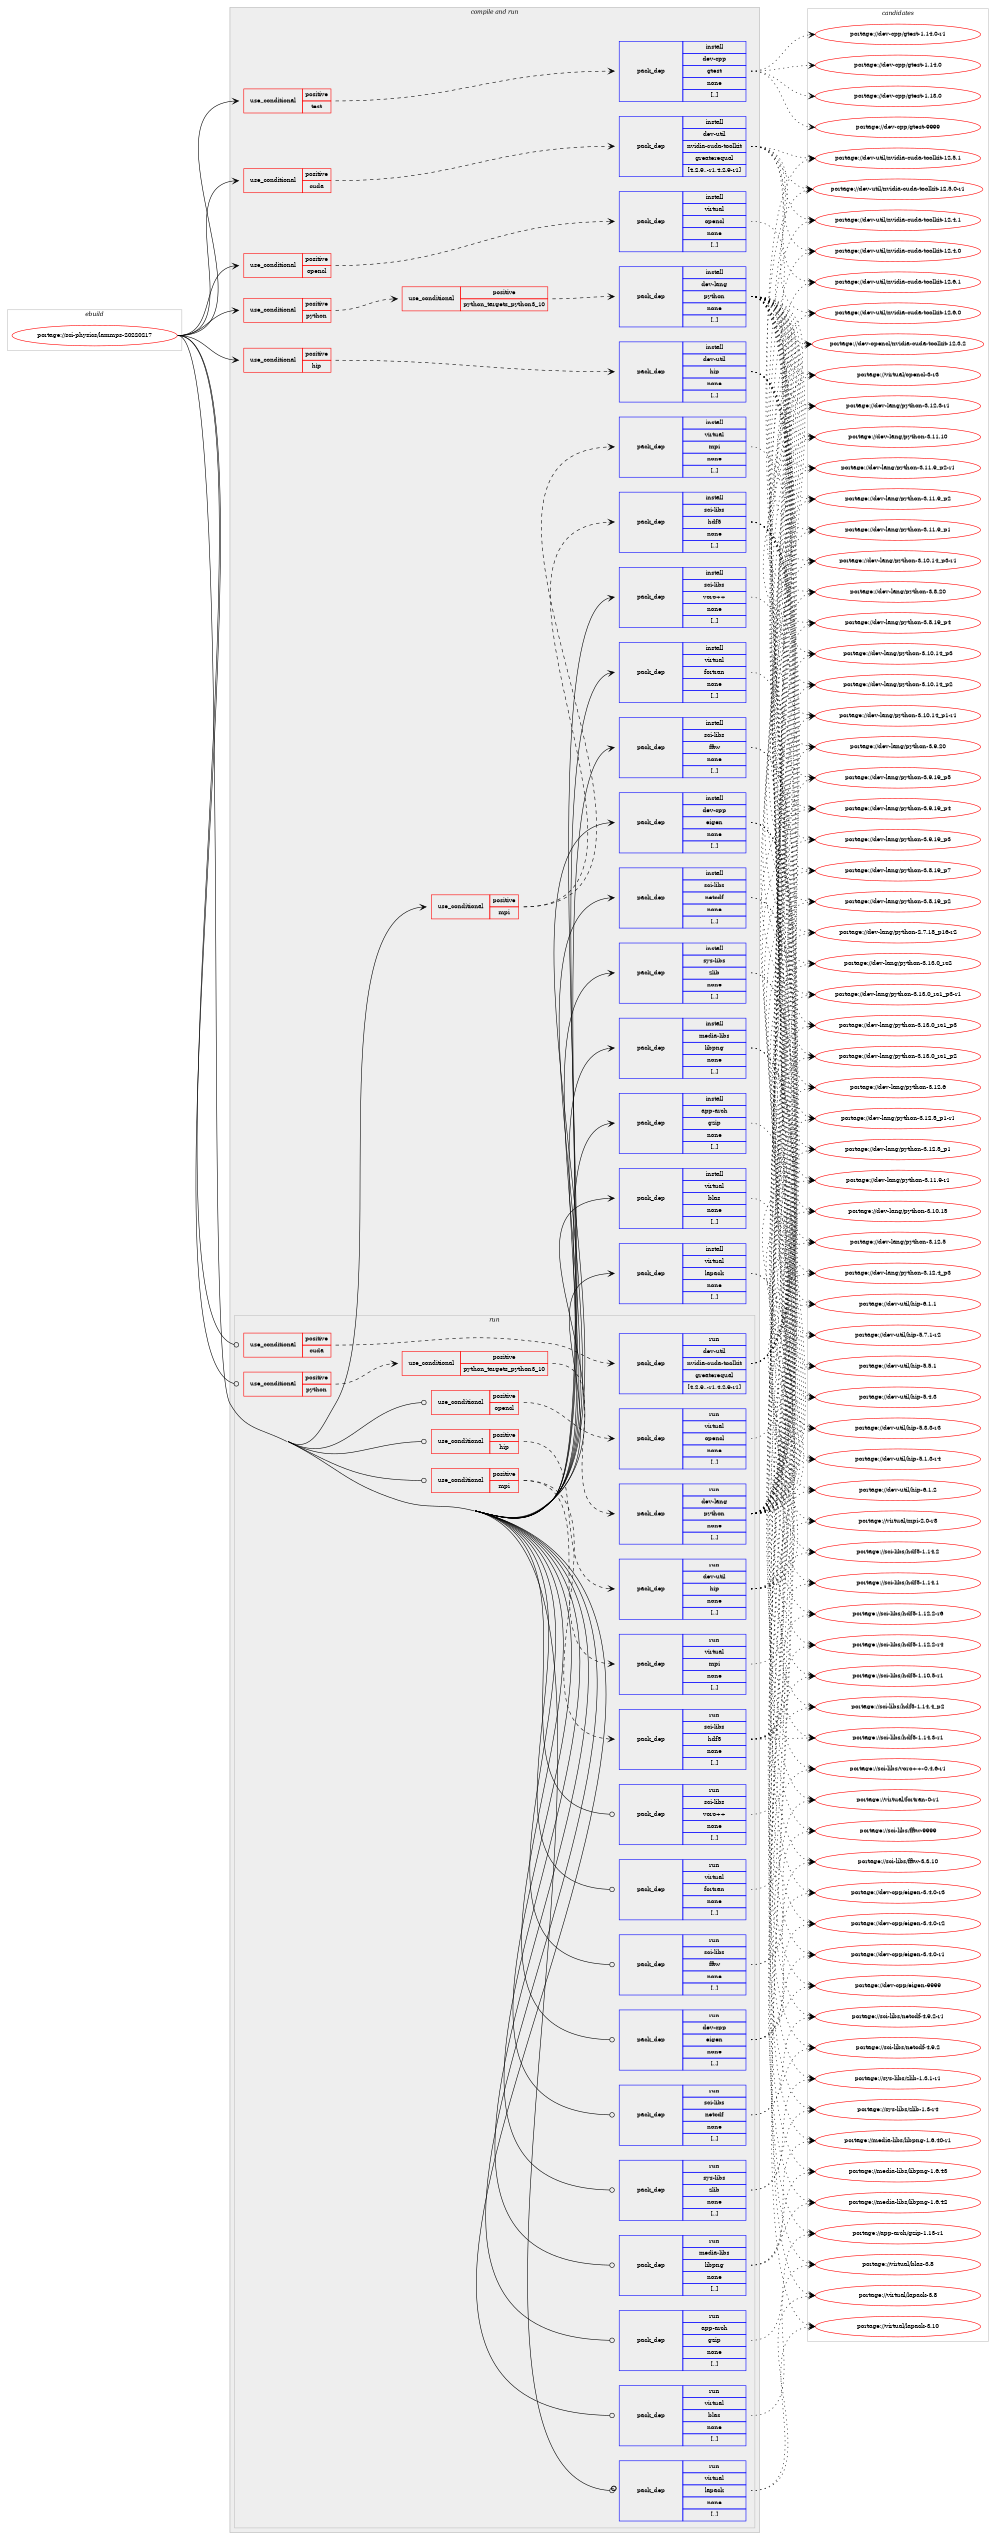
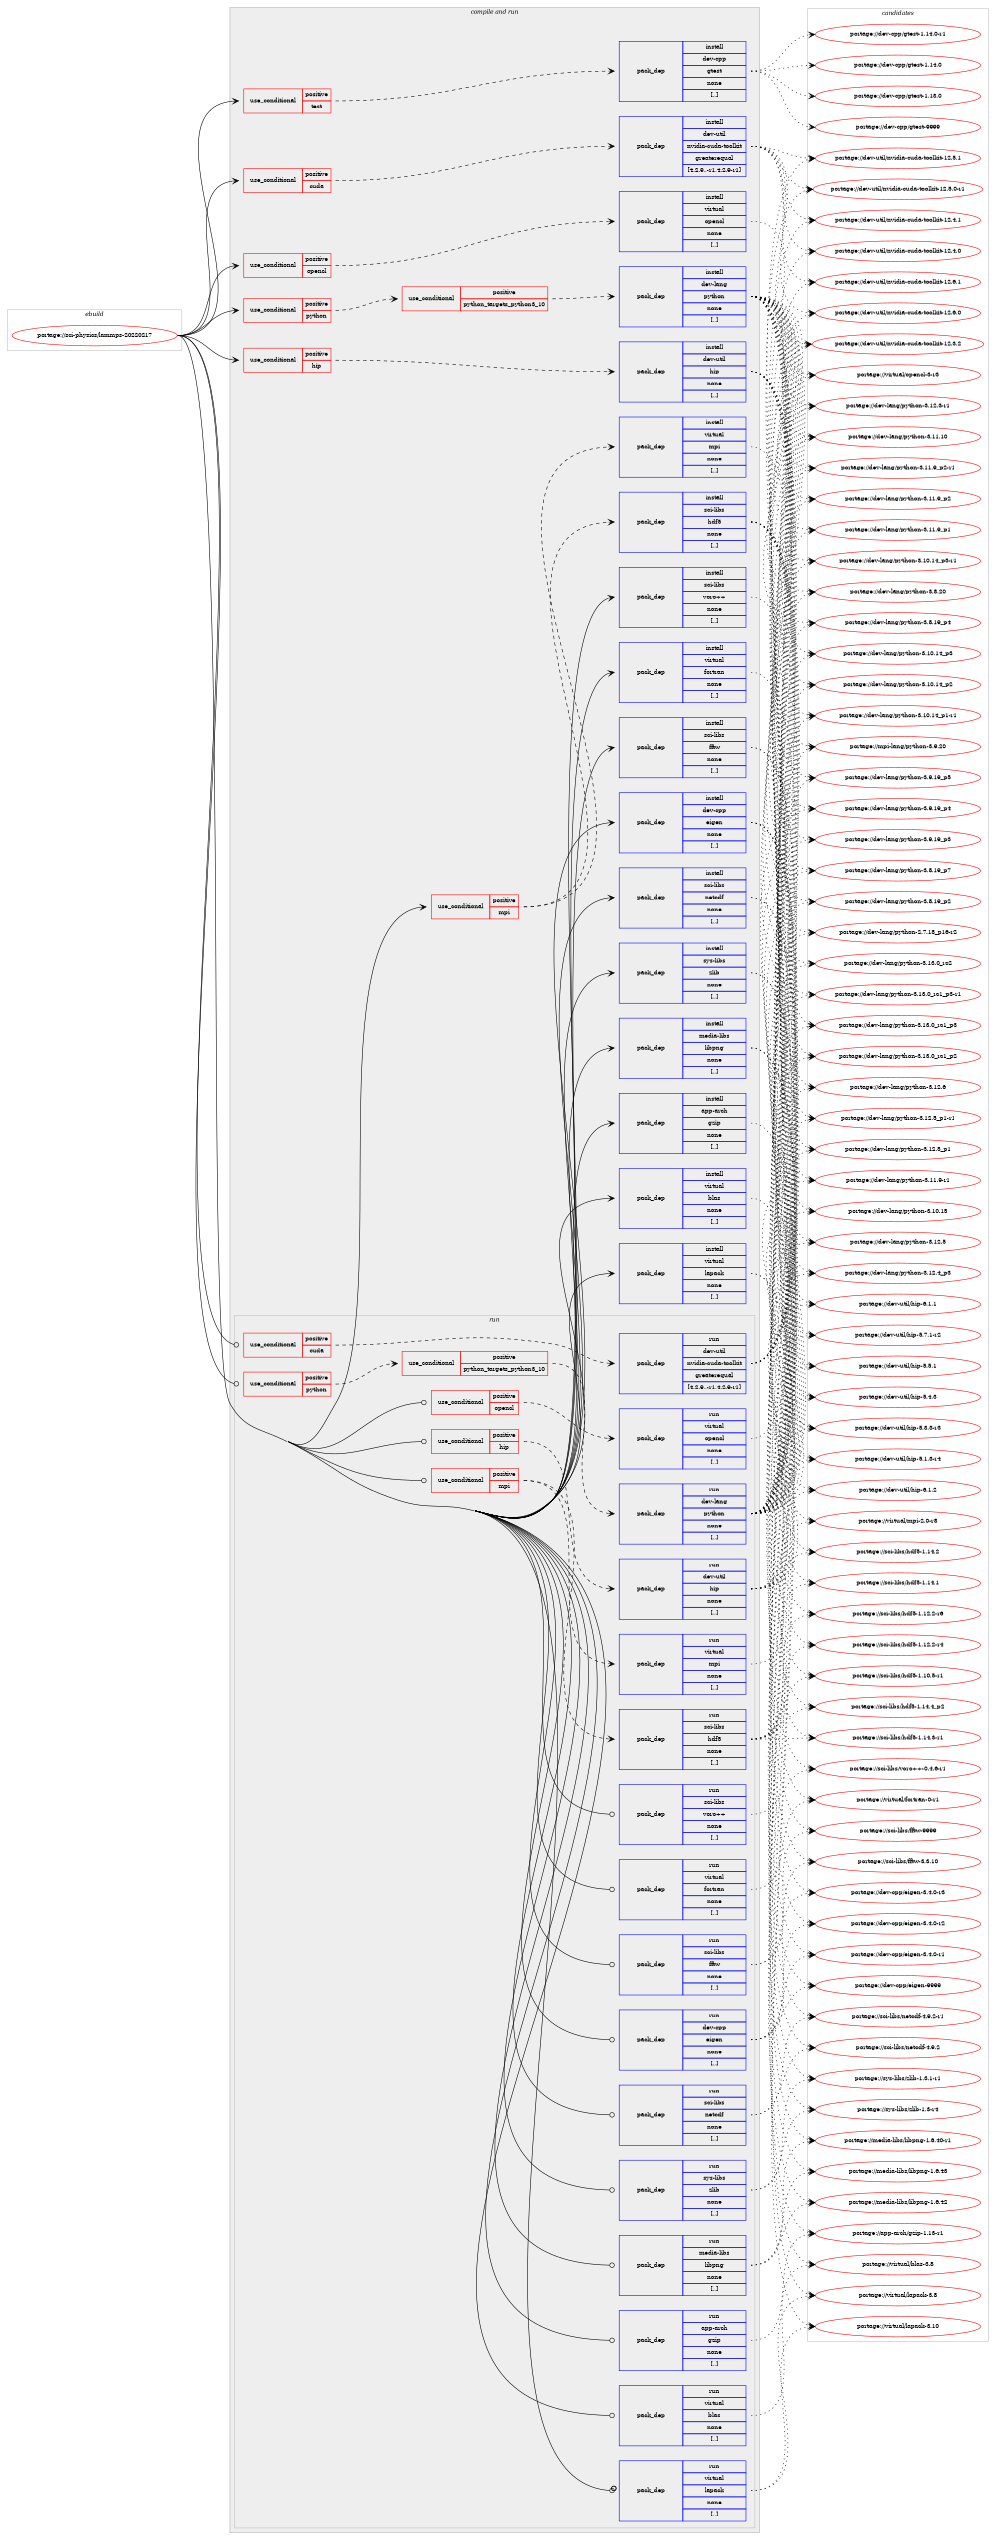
(898, 344) -> (898, 344)
(898, 747) -> (898, 747)
